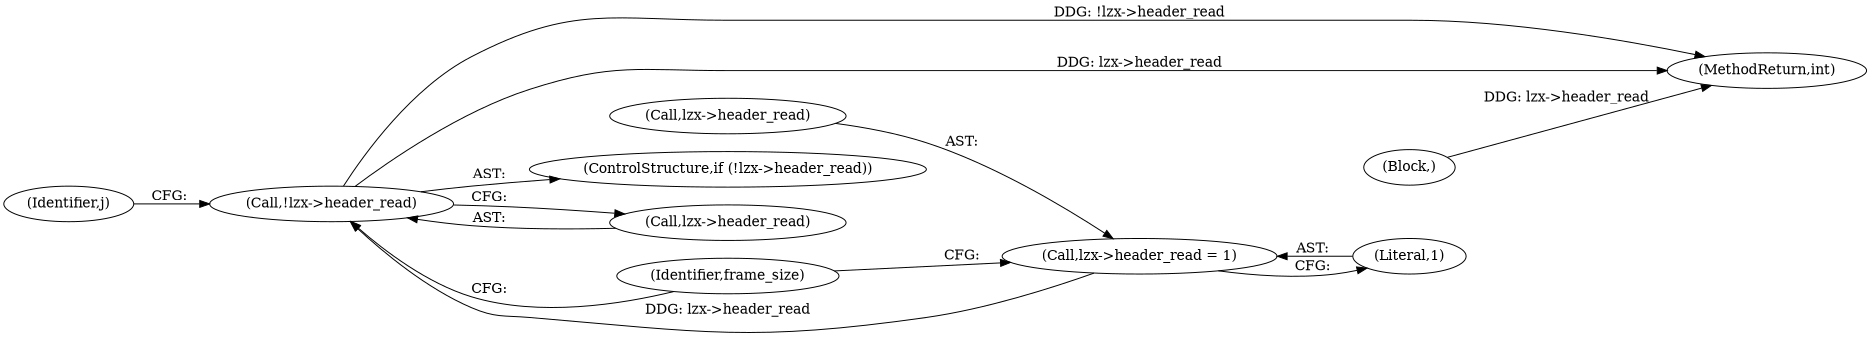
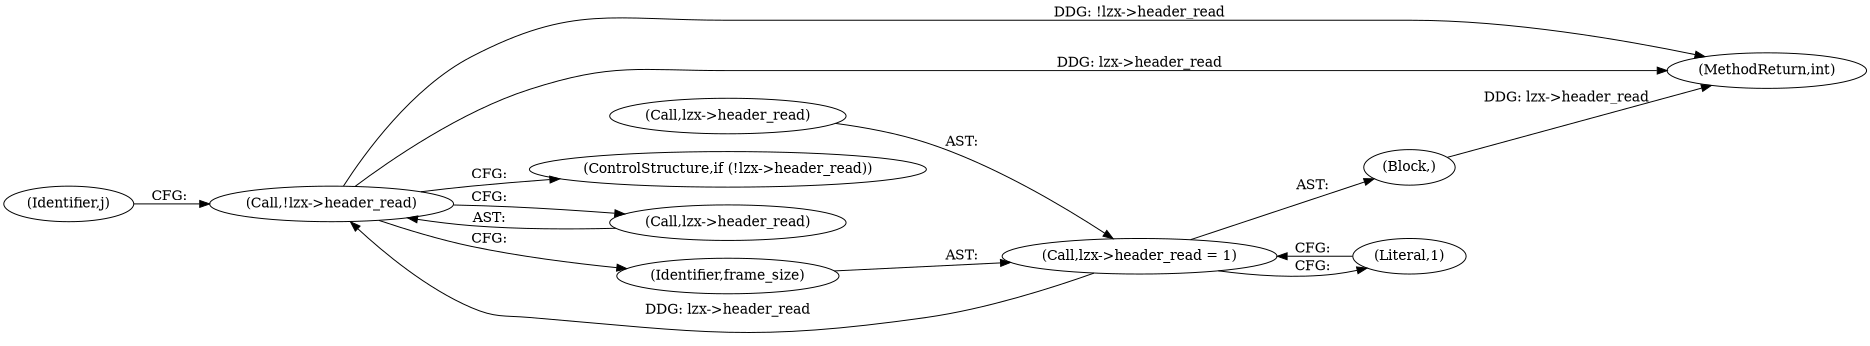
(492, 175) -> (492, 175)
none -> (1278, 211)
(1315, 249) -> (1315, 249)
(964, 256) -> (964, 256)
(506, 304) -> (496, 251)
